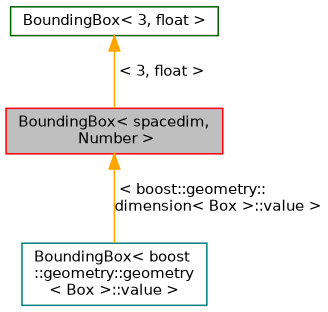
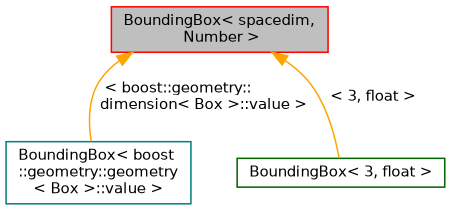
(114, 80) -> (322, 103)
